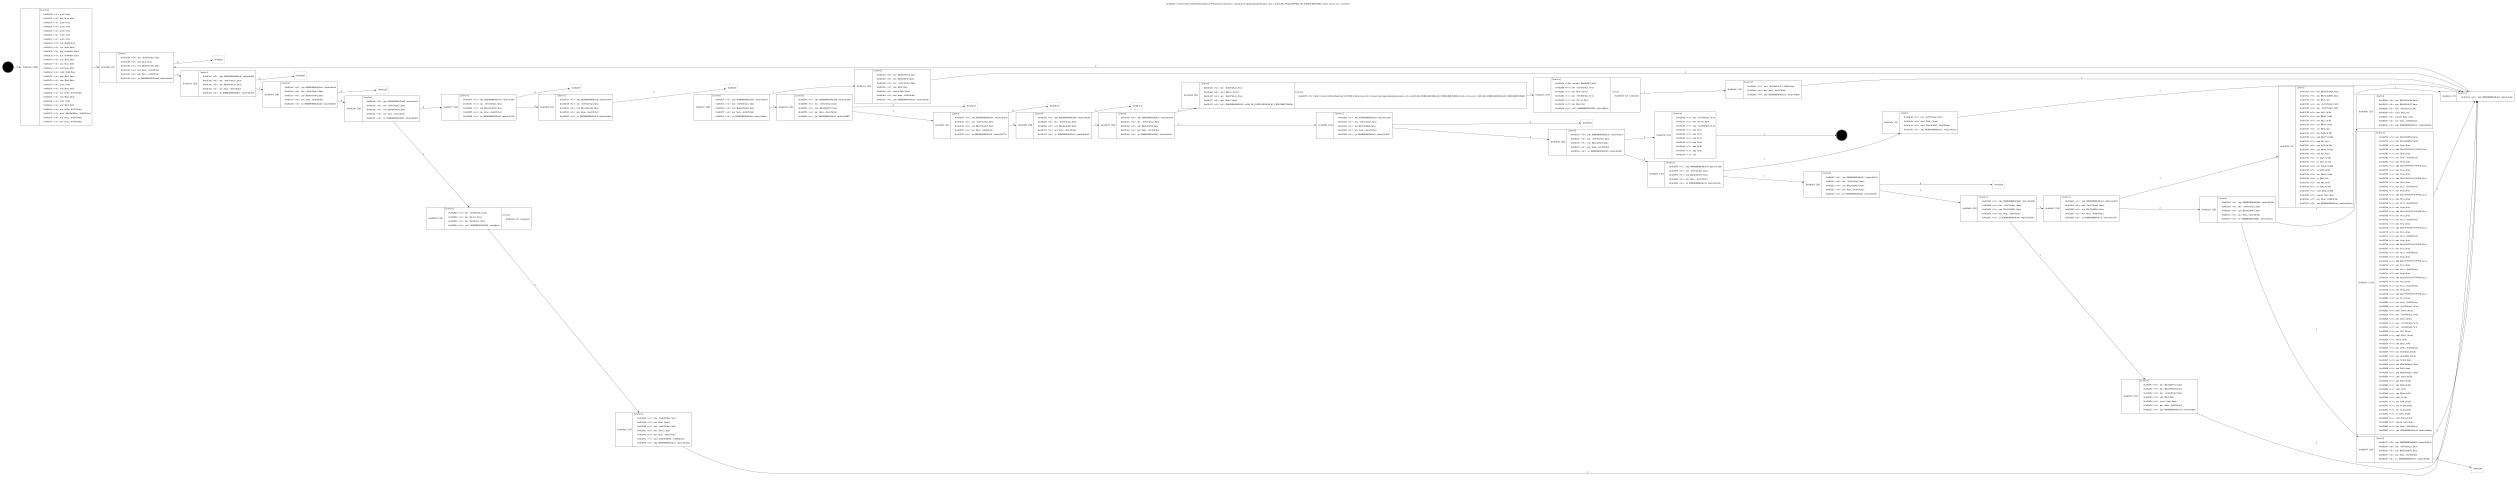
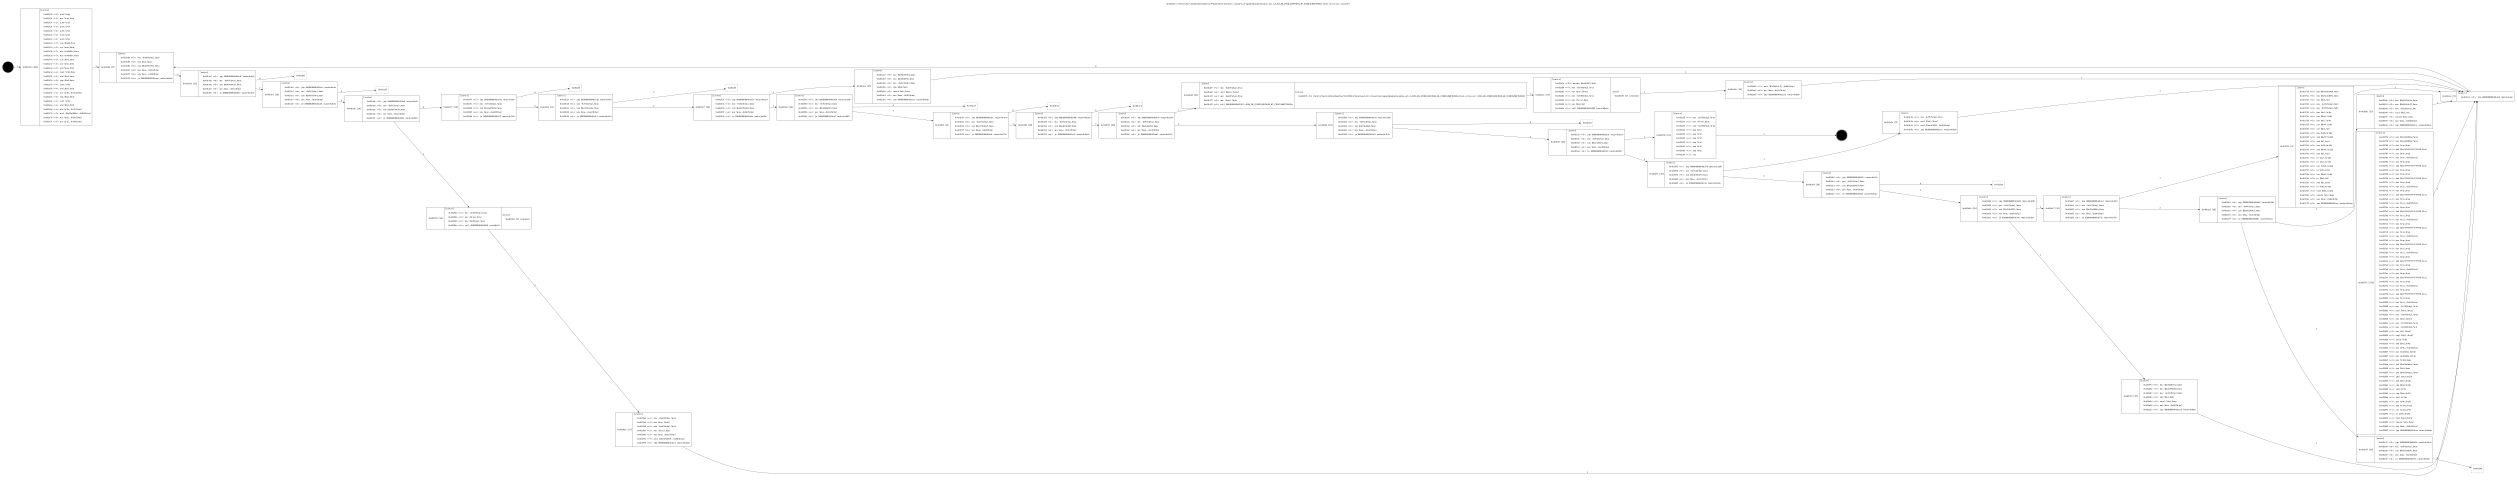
(218, 60) -> none
none -> (653, 107)
(2471, 273) -> (2442, 103)
